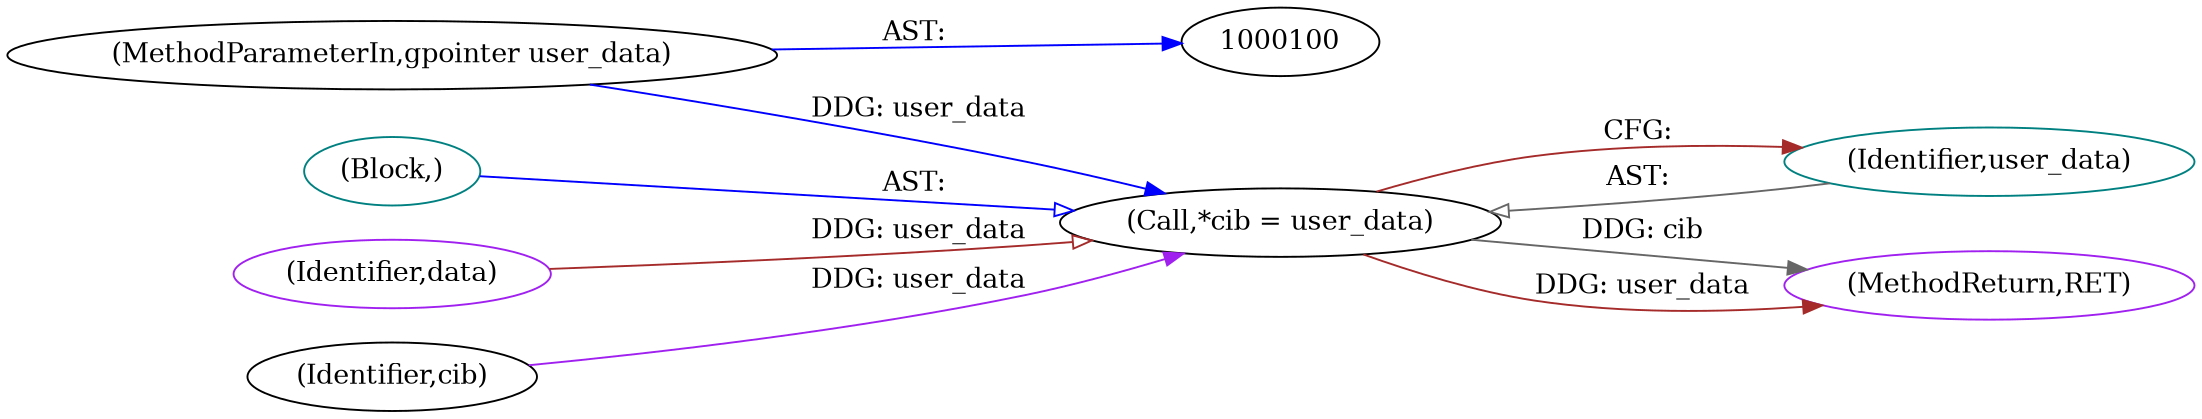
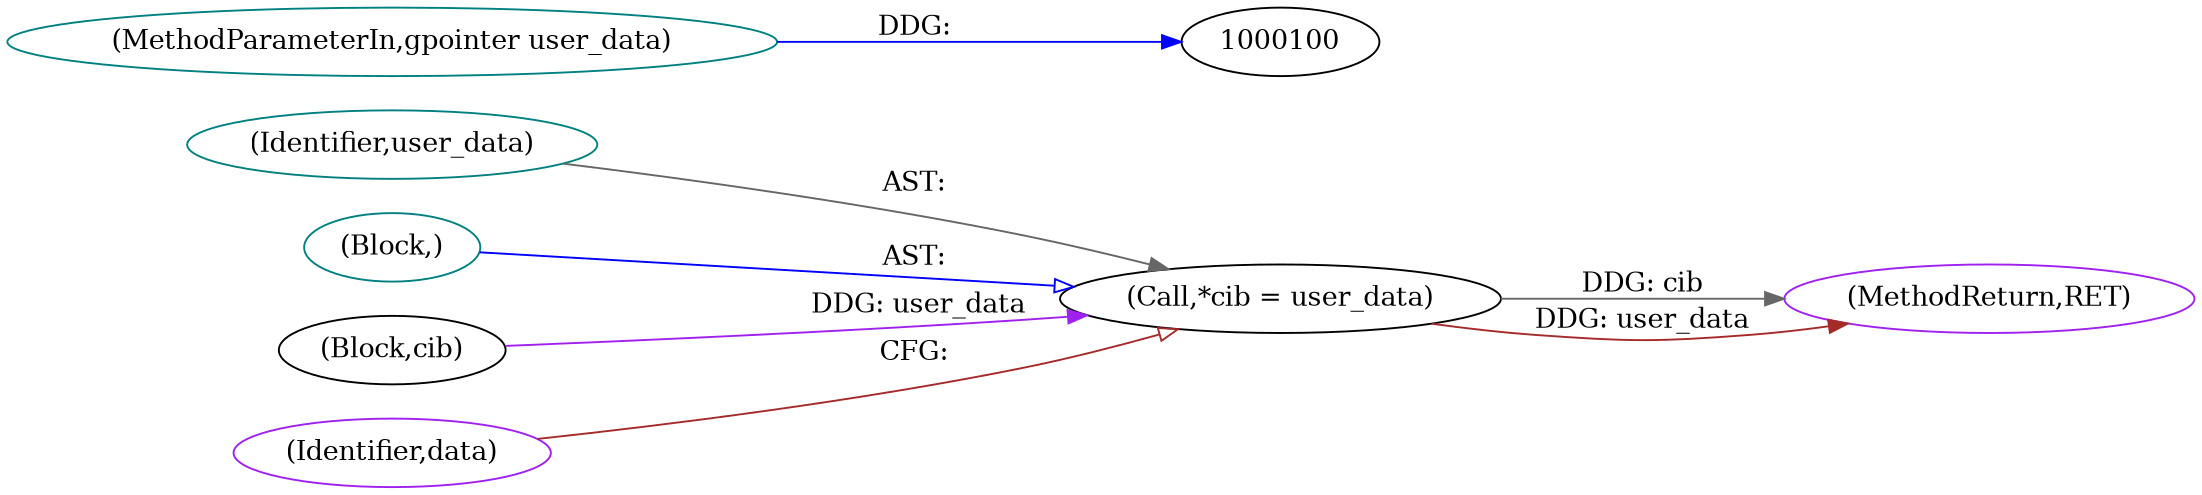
(919, 33) -> (919, 28)
(392, 55) -> (392, 42)
(869, 132) -> none
(1578, 151) -> none
(1670, 199) -> (858, 205)
(919, 231) -> (919, 353)
(392, 377) -> (392, 350)
